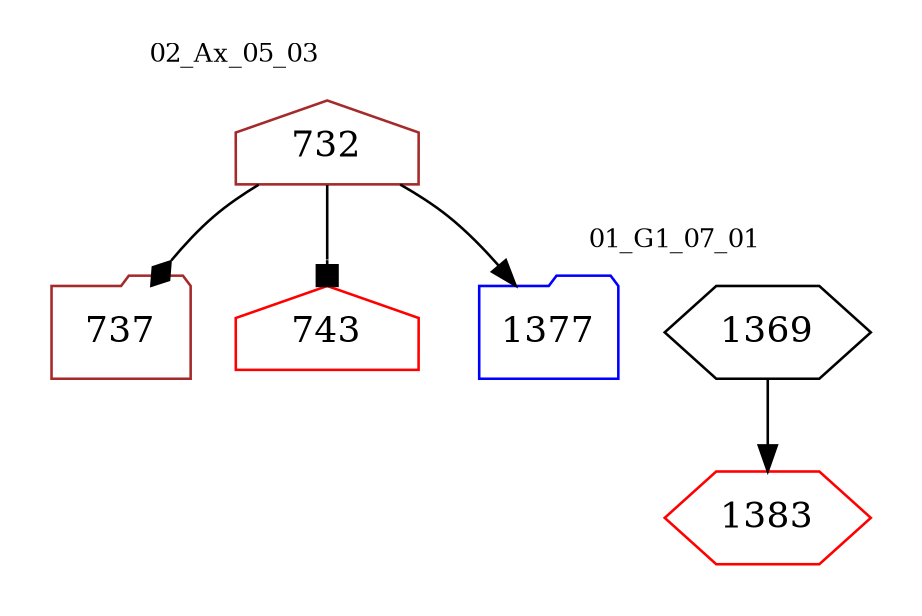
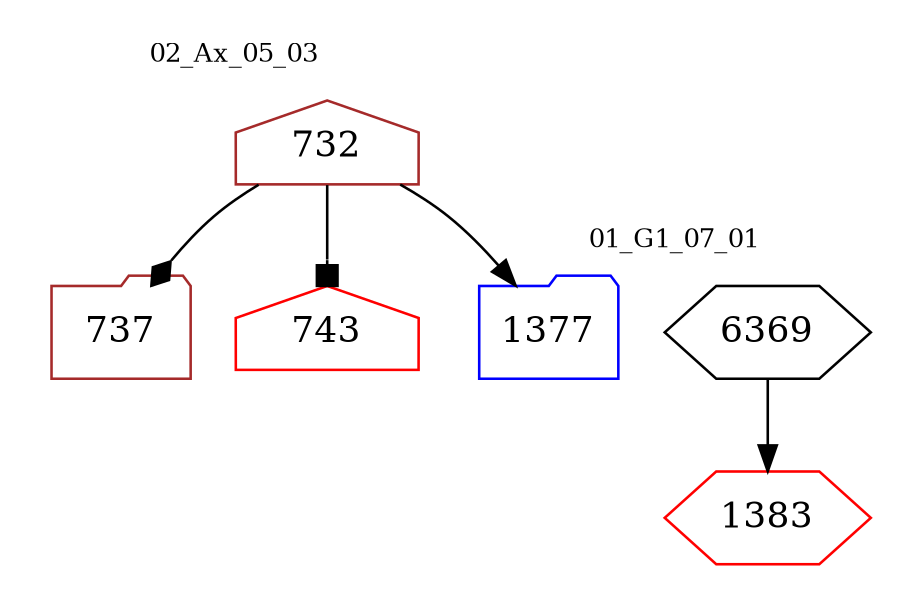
(768, 332) -> (768, 332)
